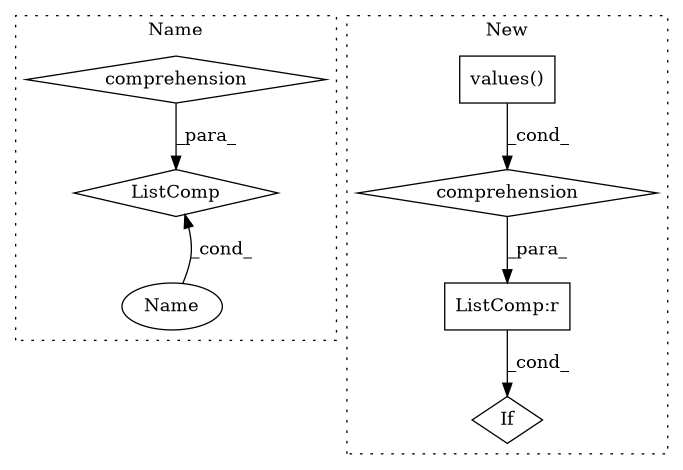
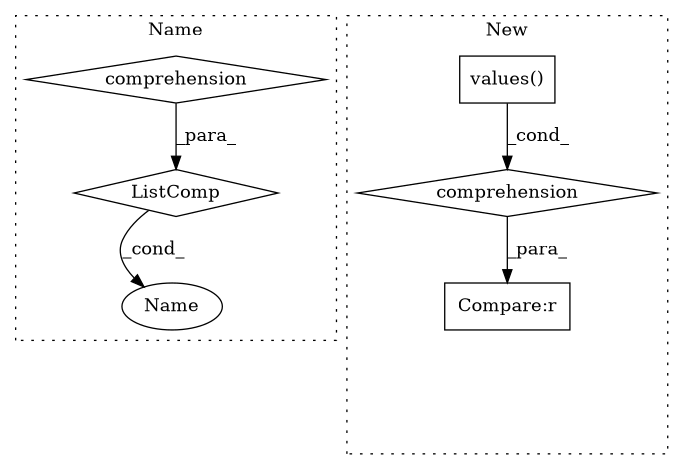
(191, 256) -> (122, 241)
(507, 306) -> (507, 306)
(507, 420) -> none
